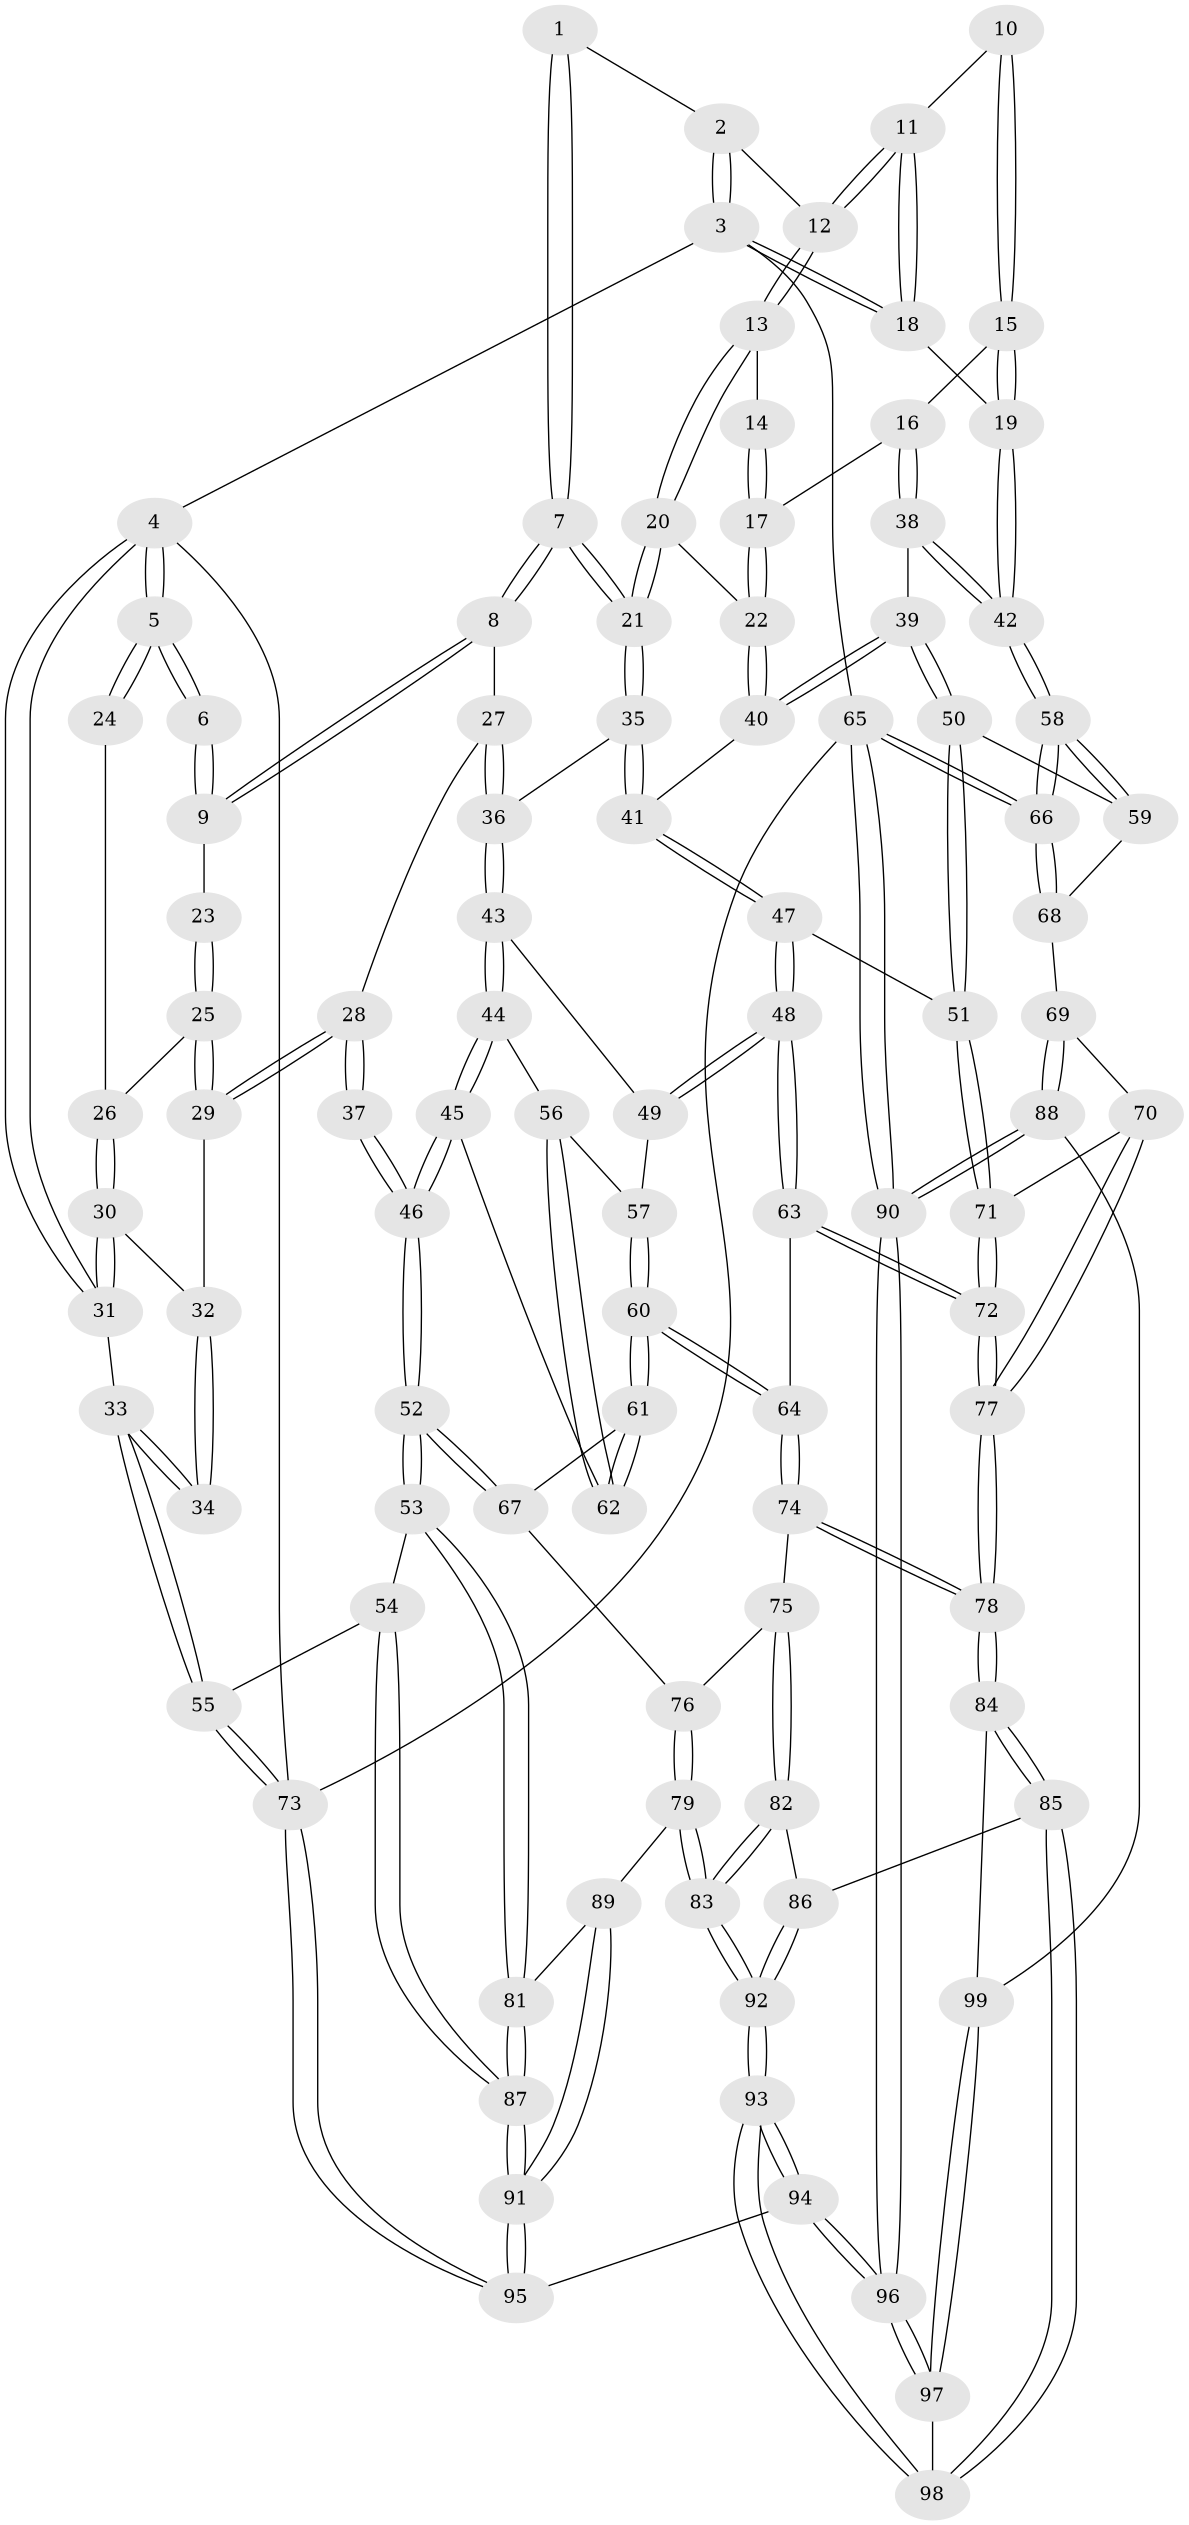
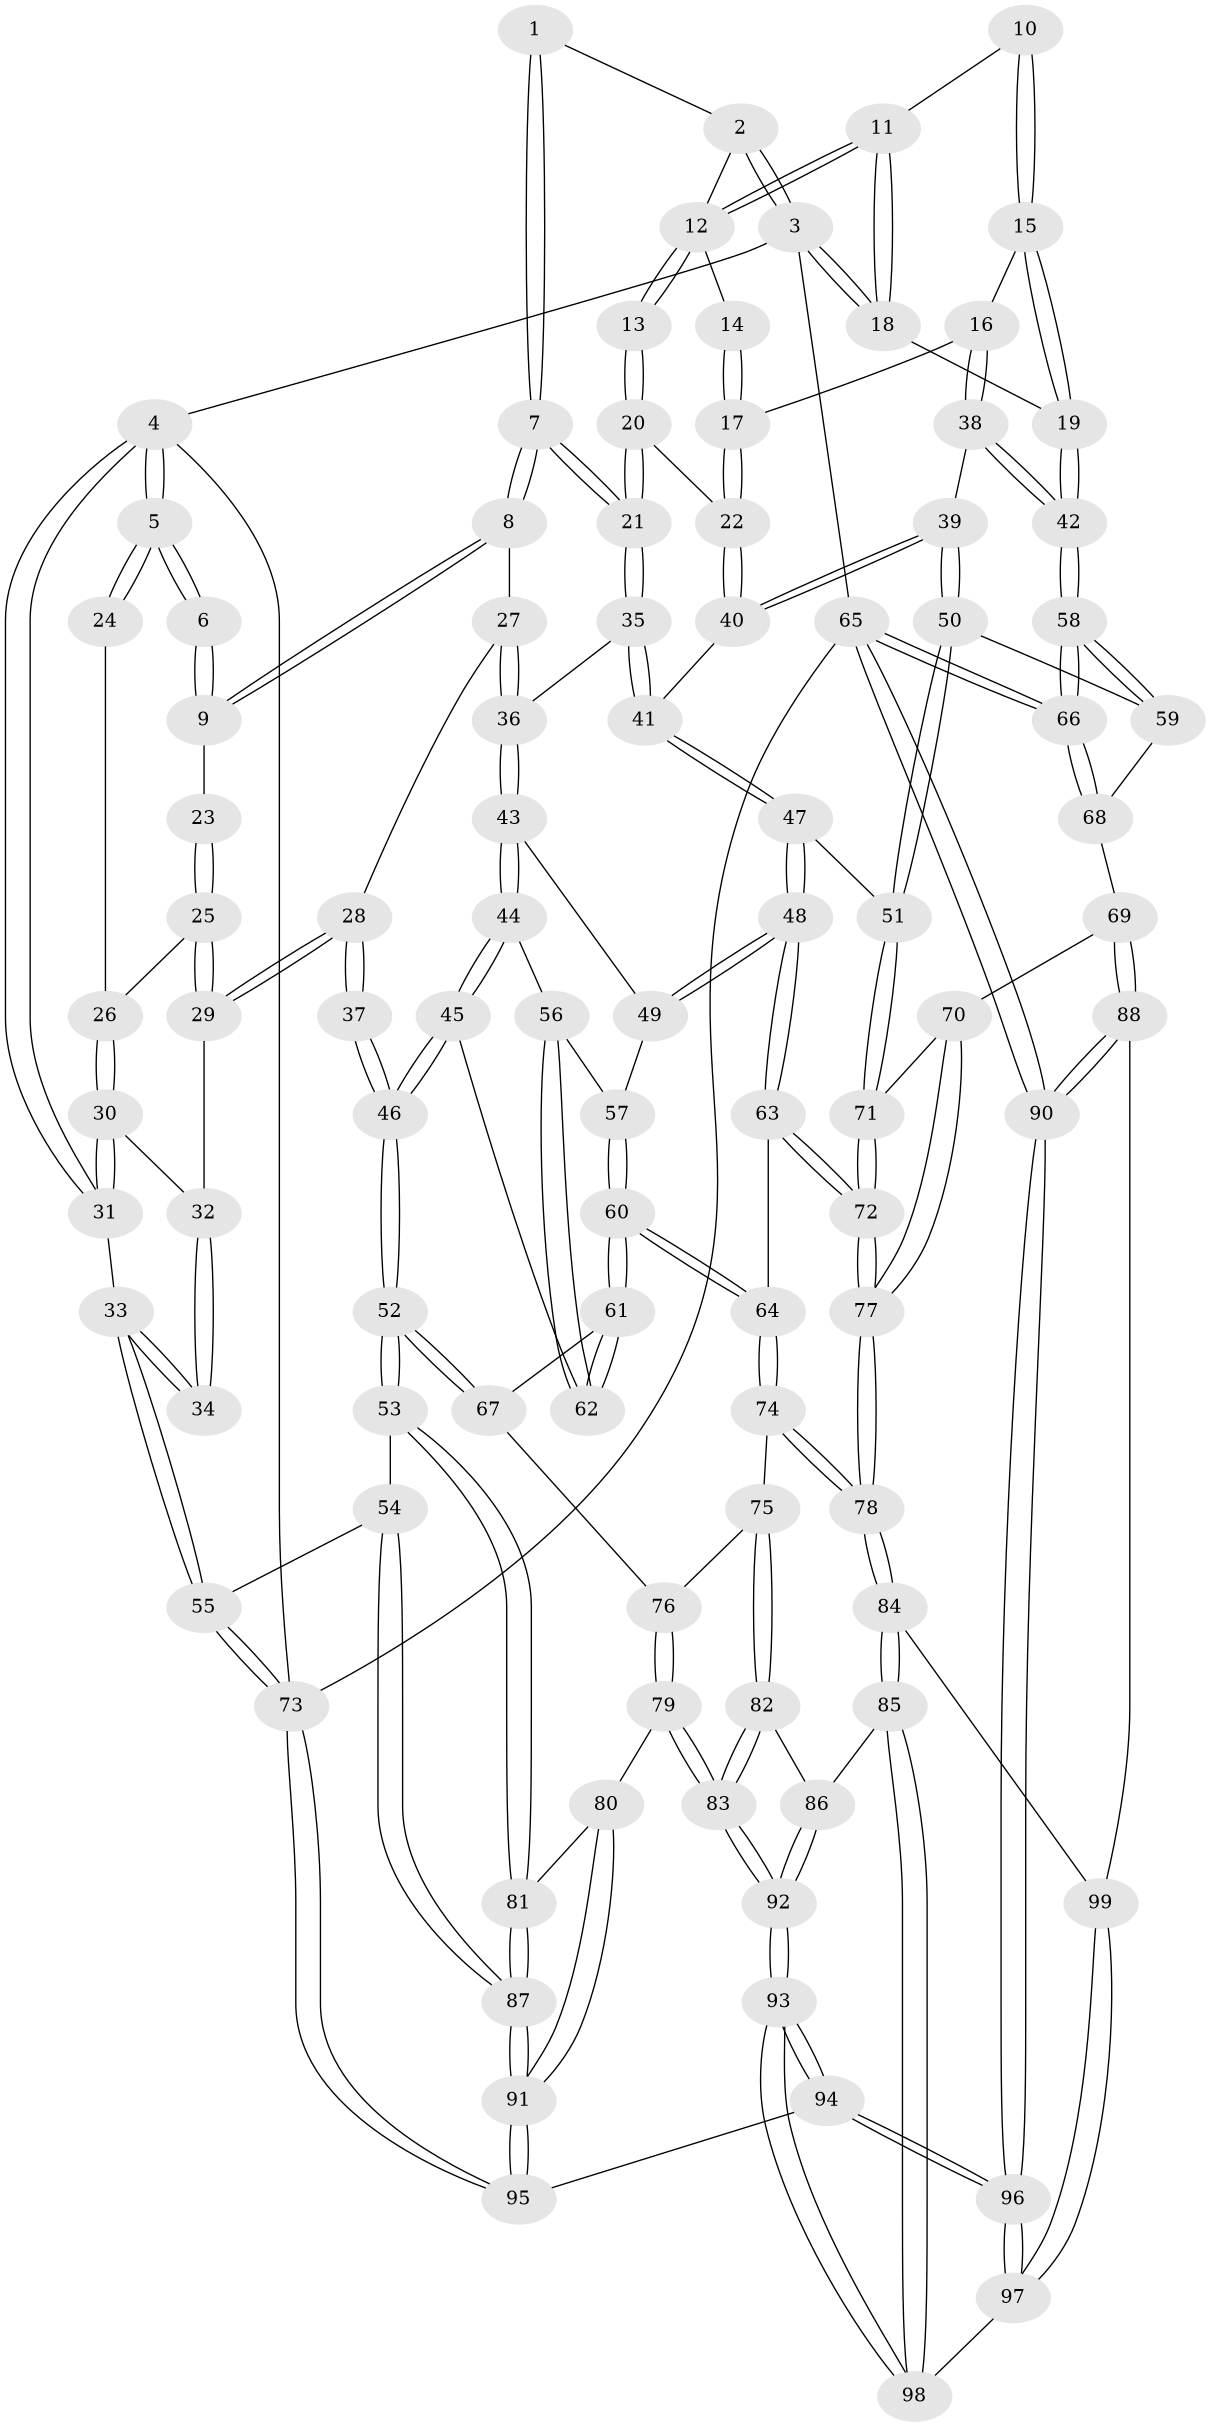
(757, 375) -> (715, 276)
(604, 1904) -> (607, 1805)
